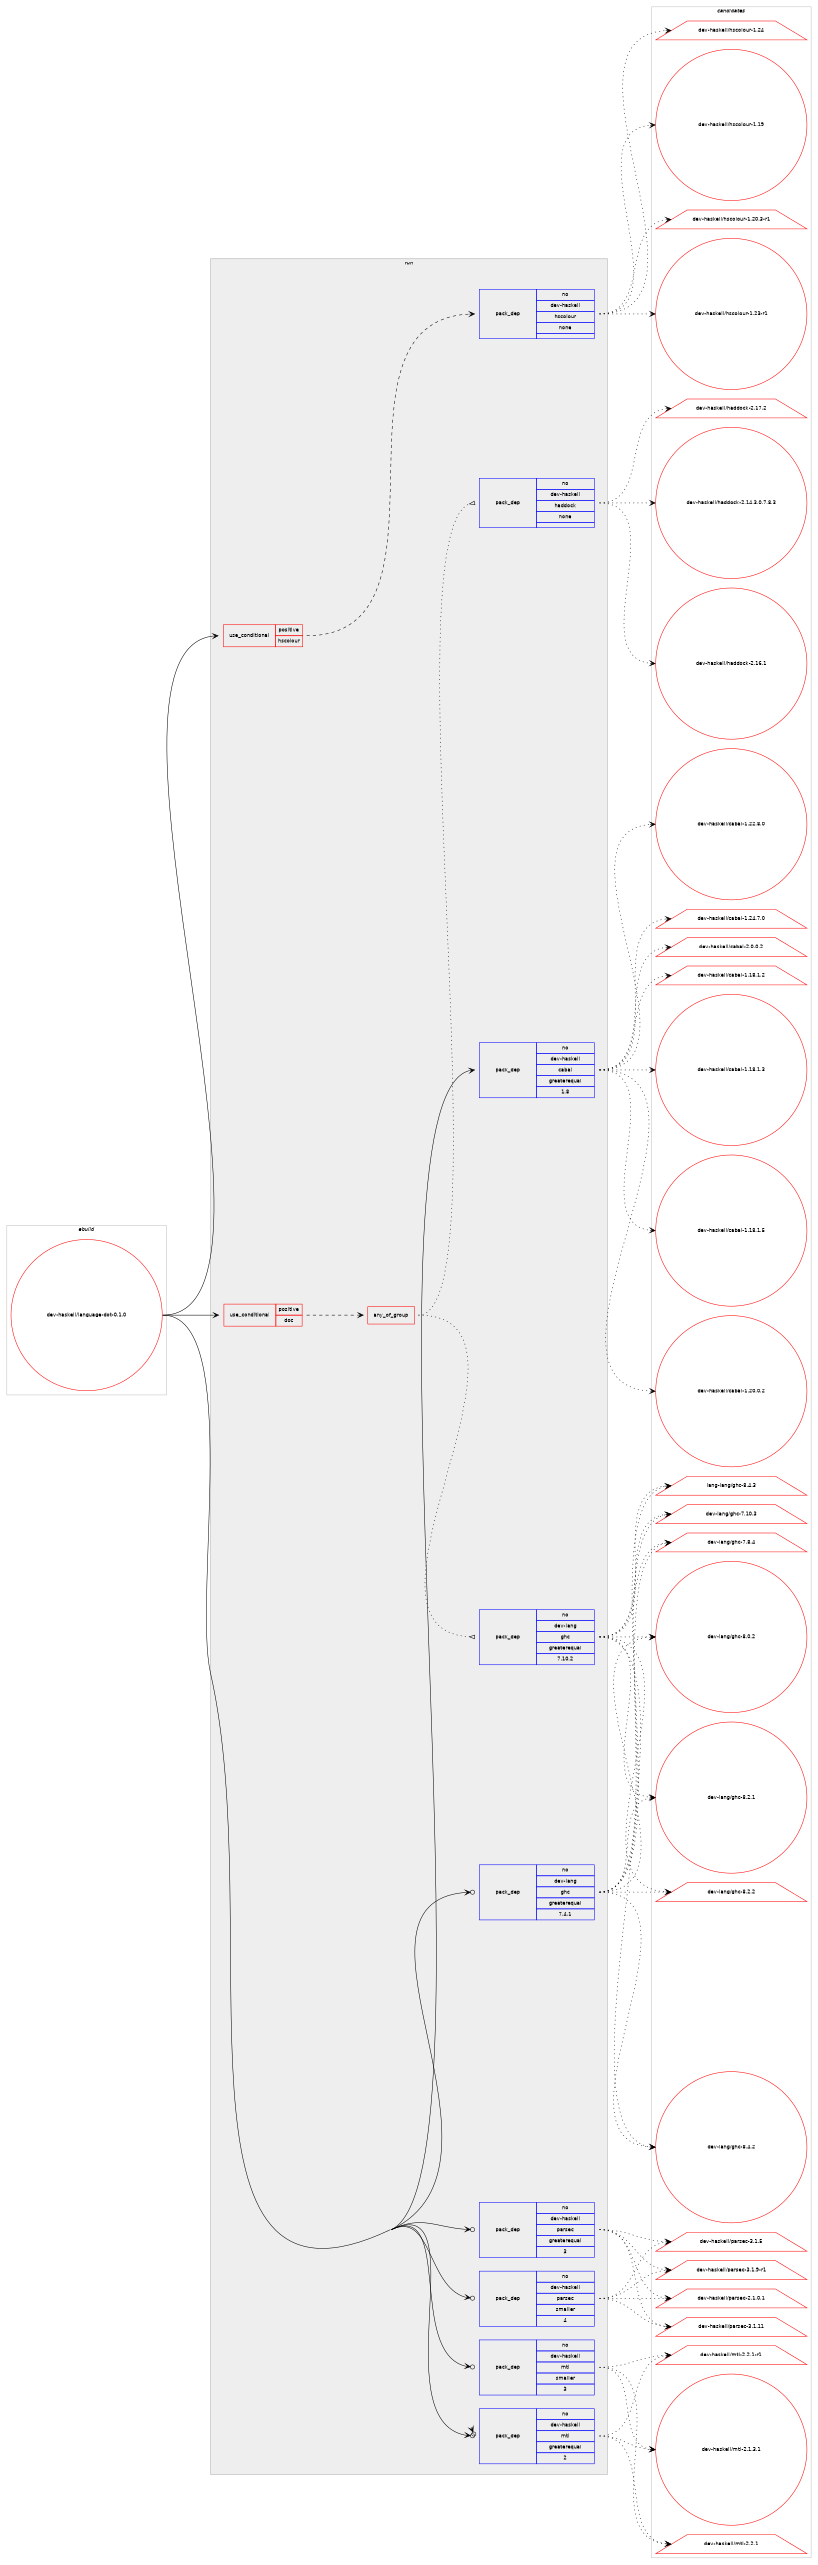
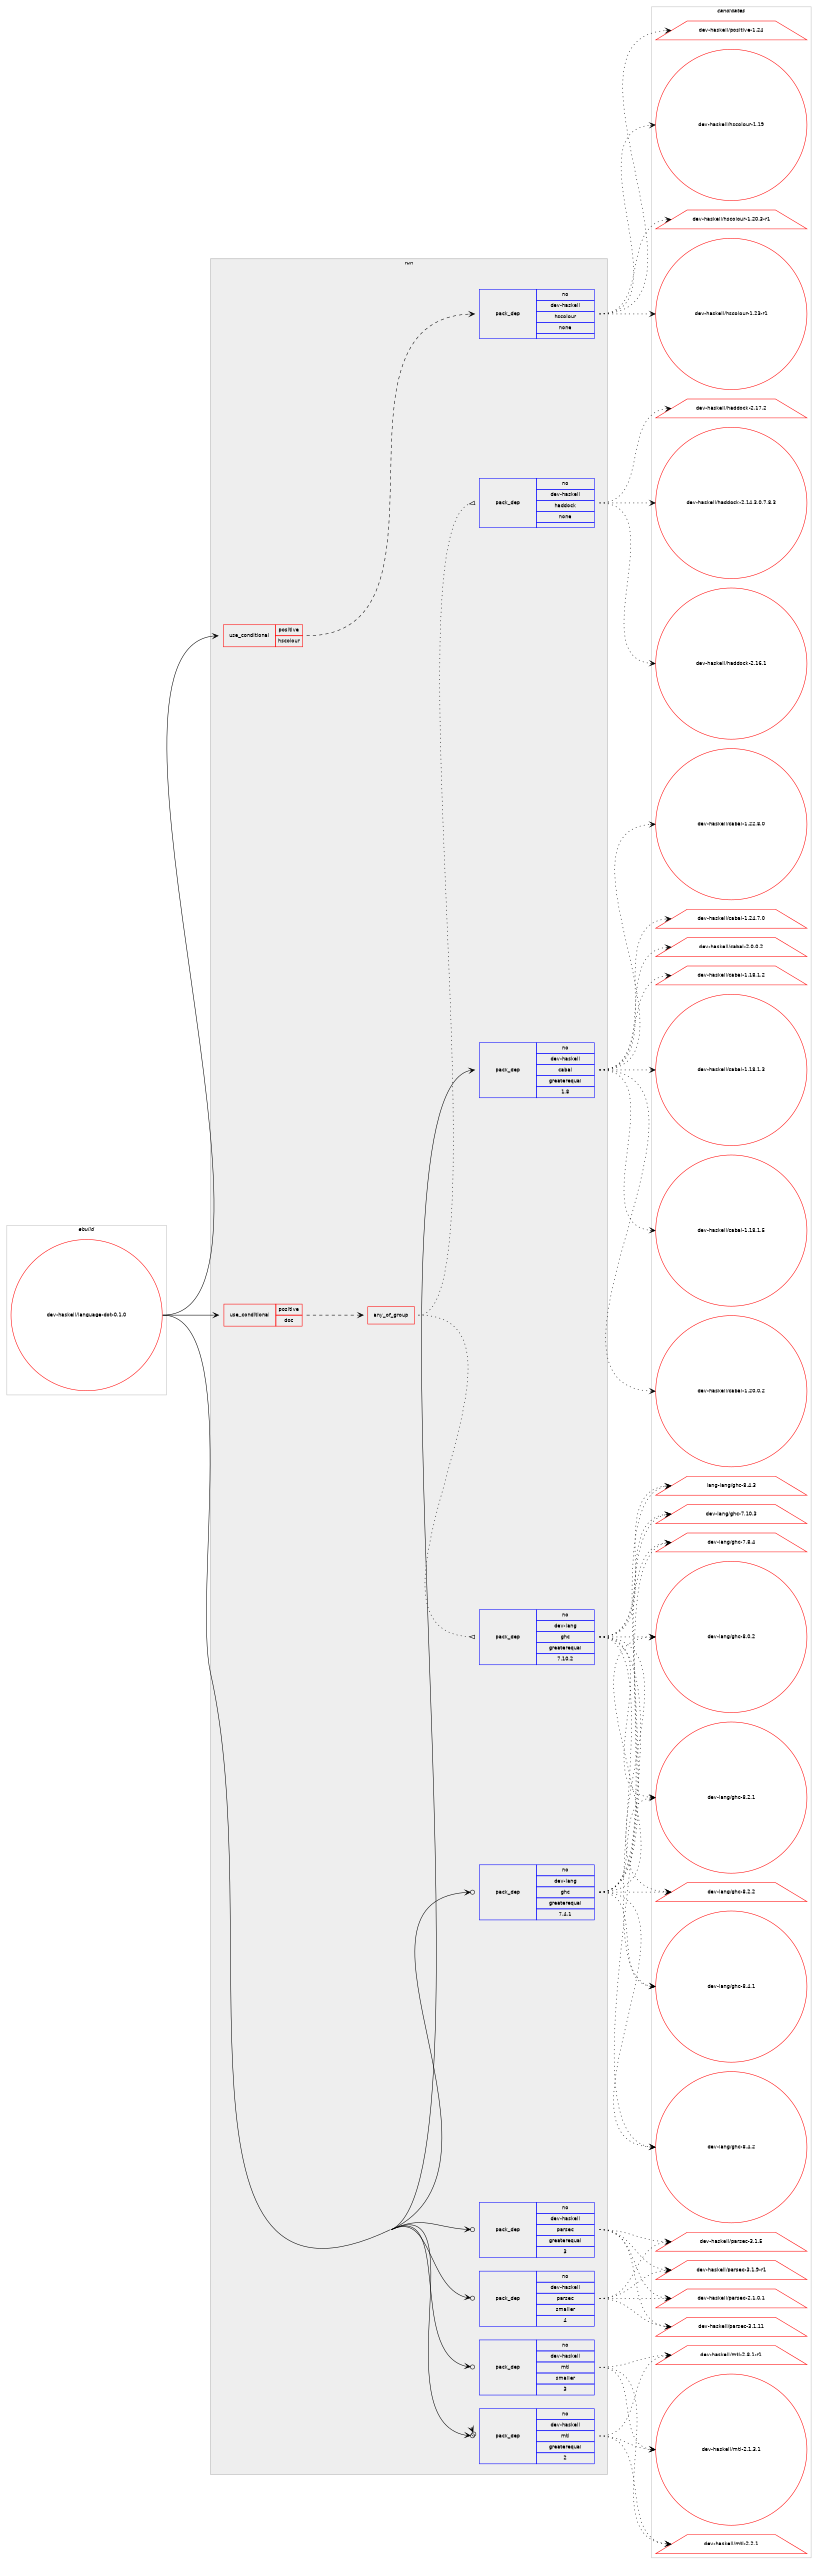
(731, 30) -> (731, 30)
none -> (731, 1987)
(731, 2355) -> (731, 2355)
